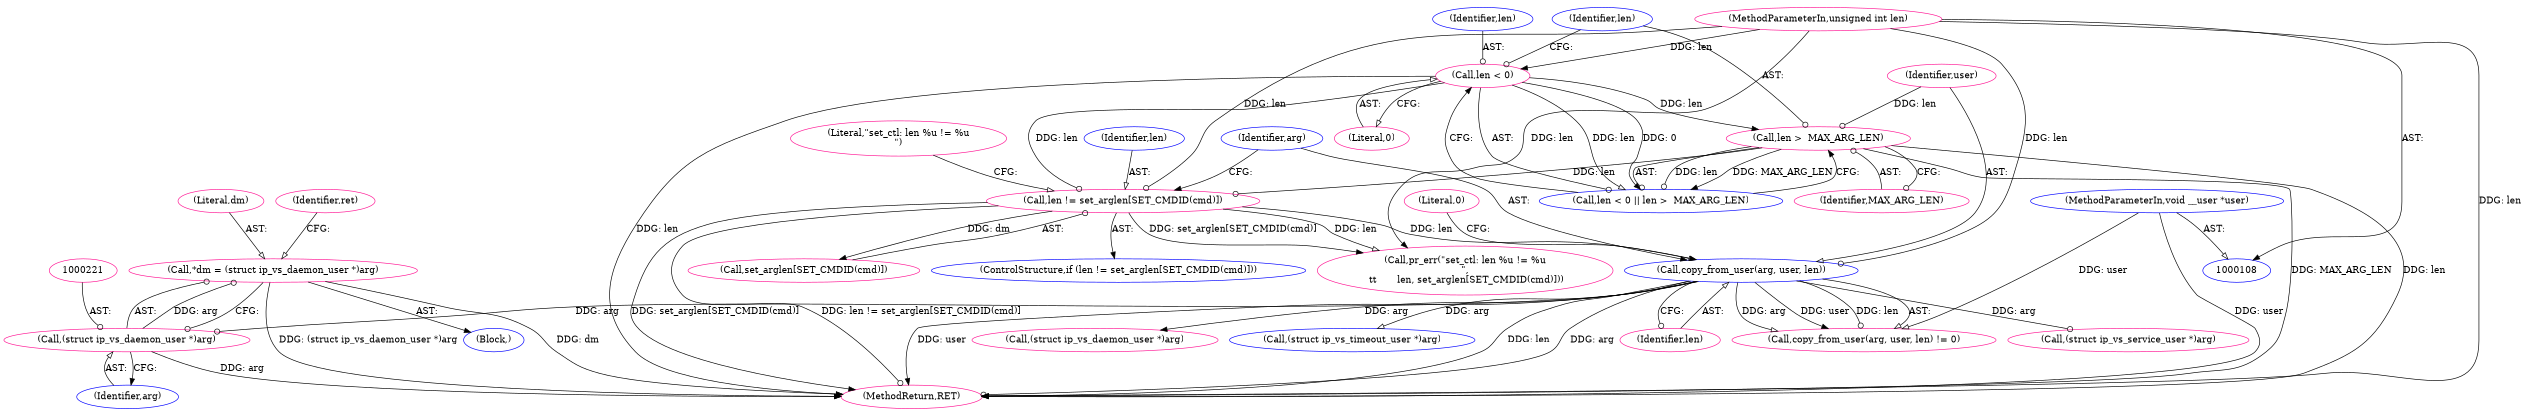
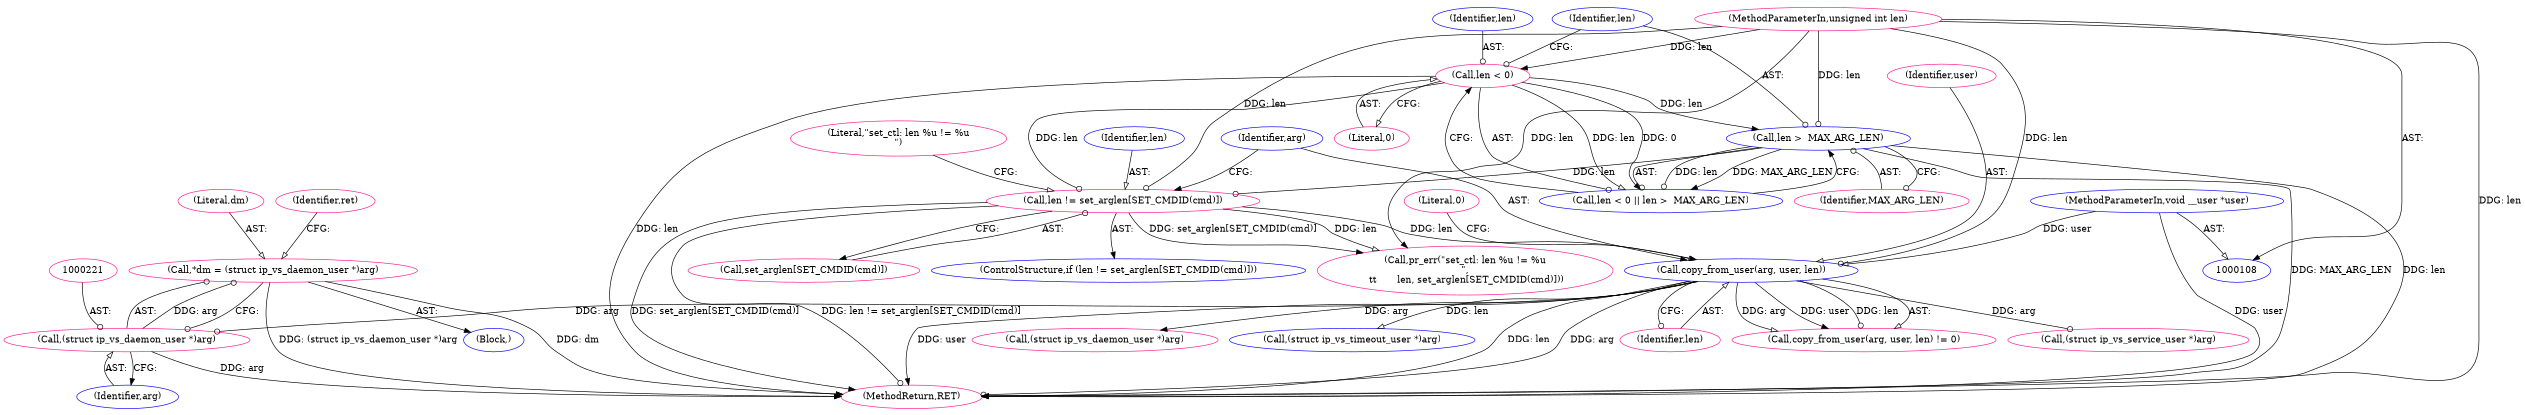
(1883, 106) -> (1818, 76)
(1818, 138) -> (1818, 138)
(989, 229) -> (989, 229)
(2026, 275) -> (1974, 246)
(1467, 312) -> (1467, 312)
